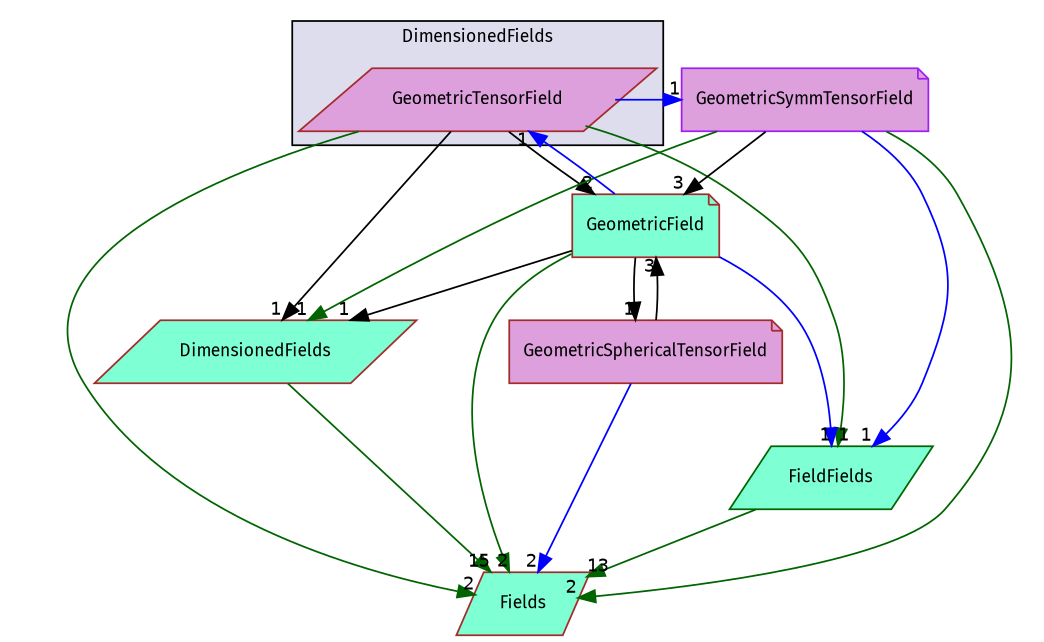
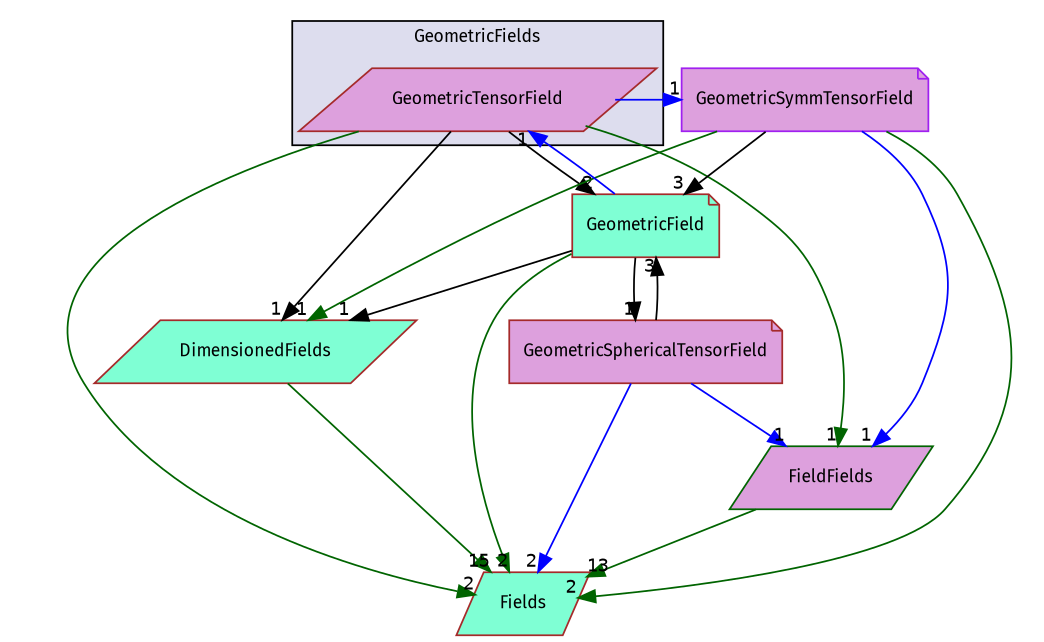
(478, 38) -> (478, 38)
(801, 325) -> (731, 410)
(831, 478) -> (831, 478)
